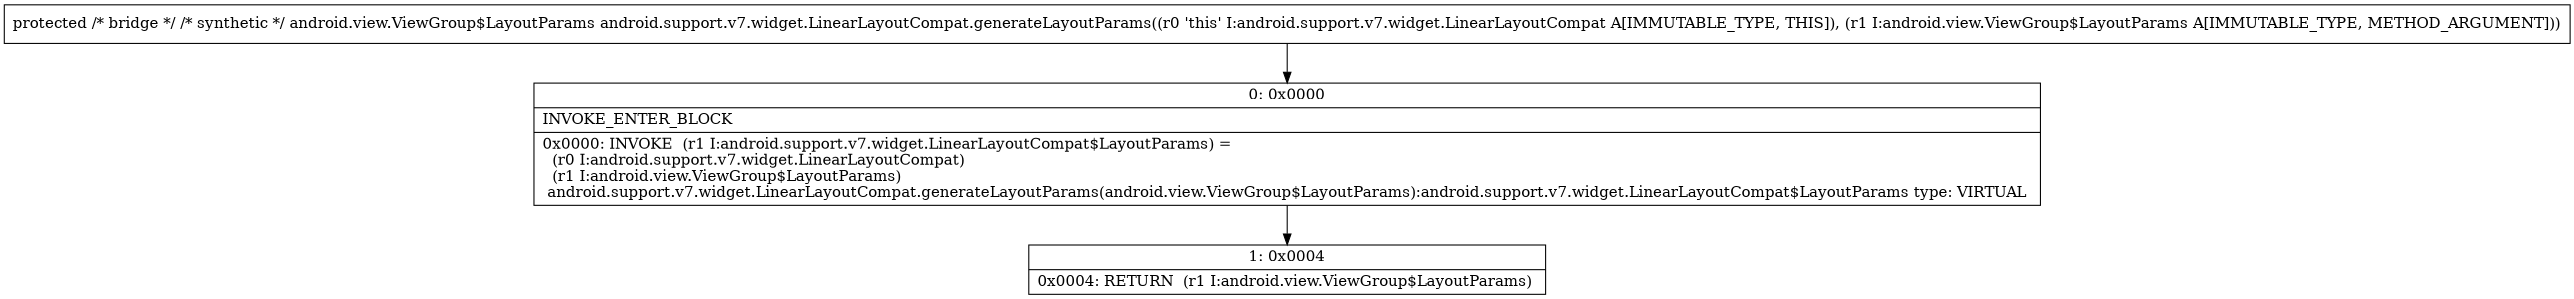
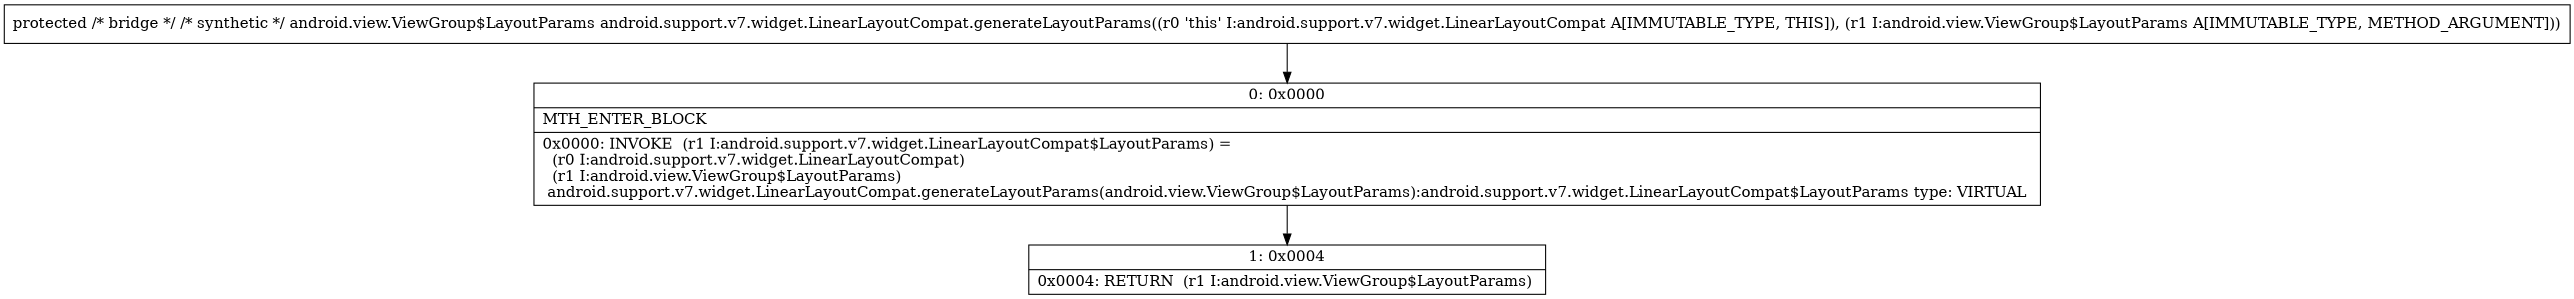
(638, 120) -> (625, 120)
